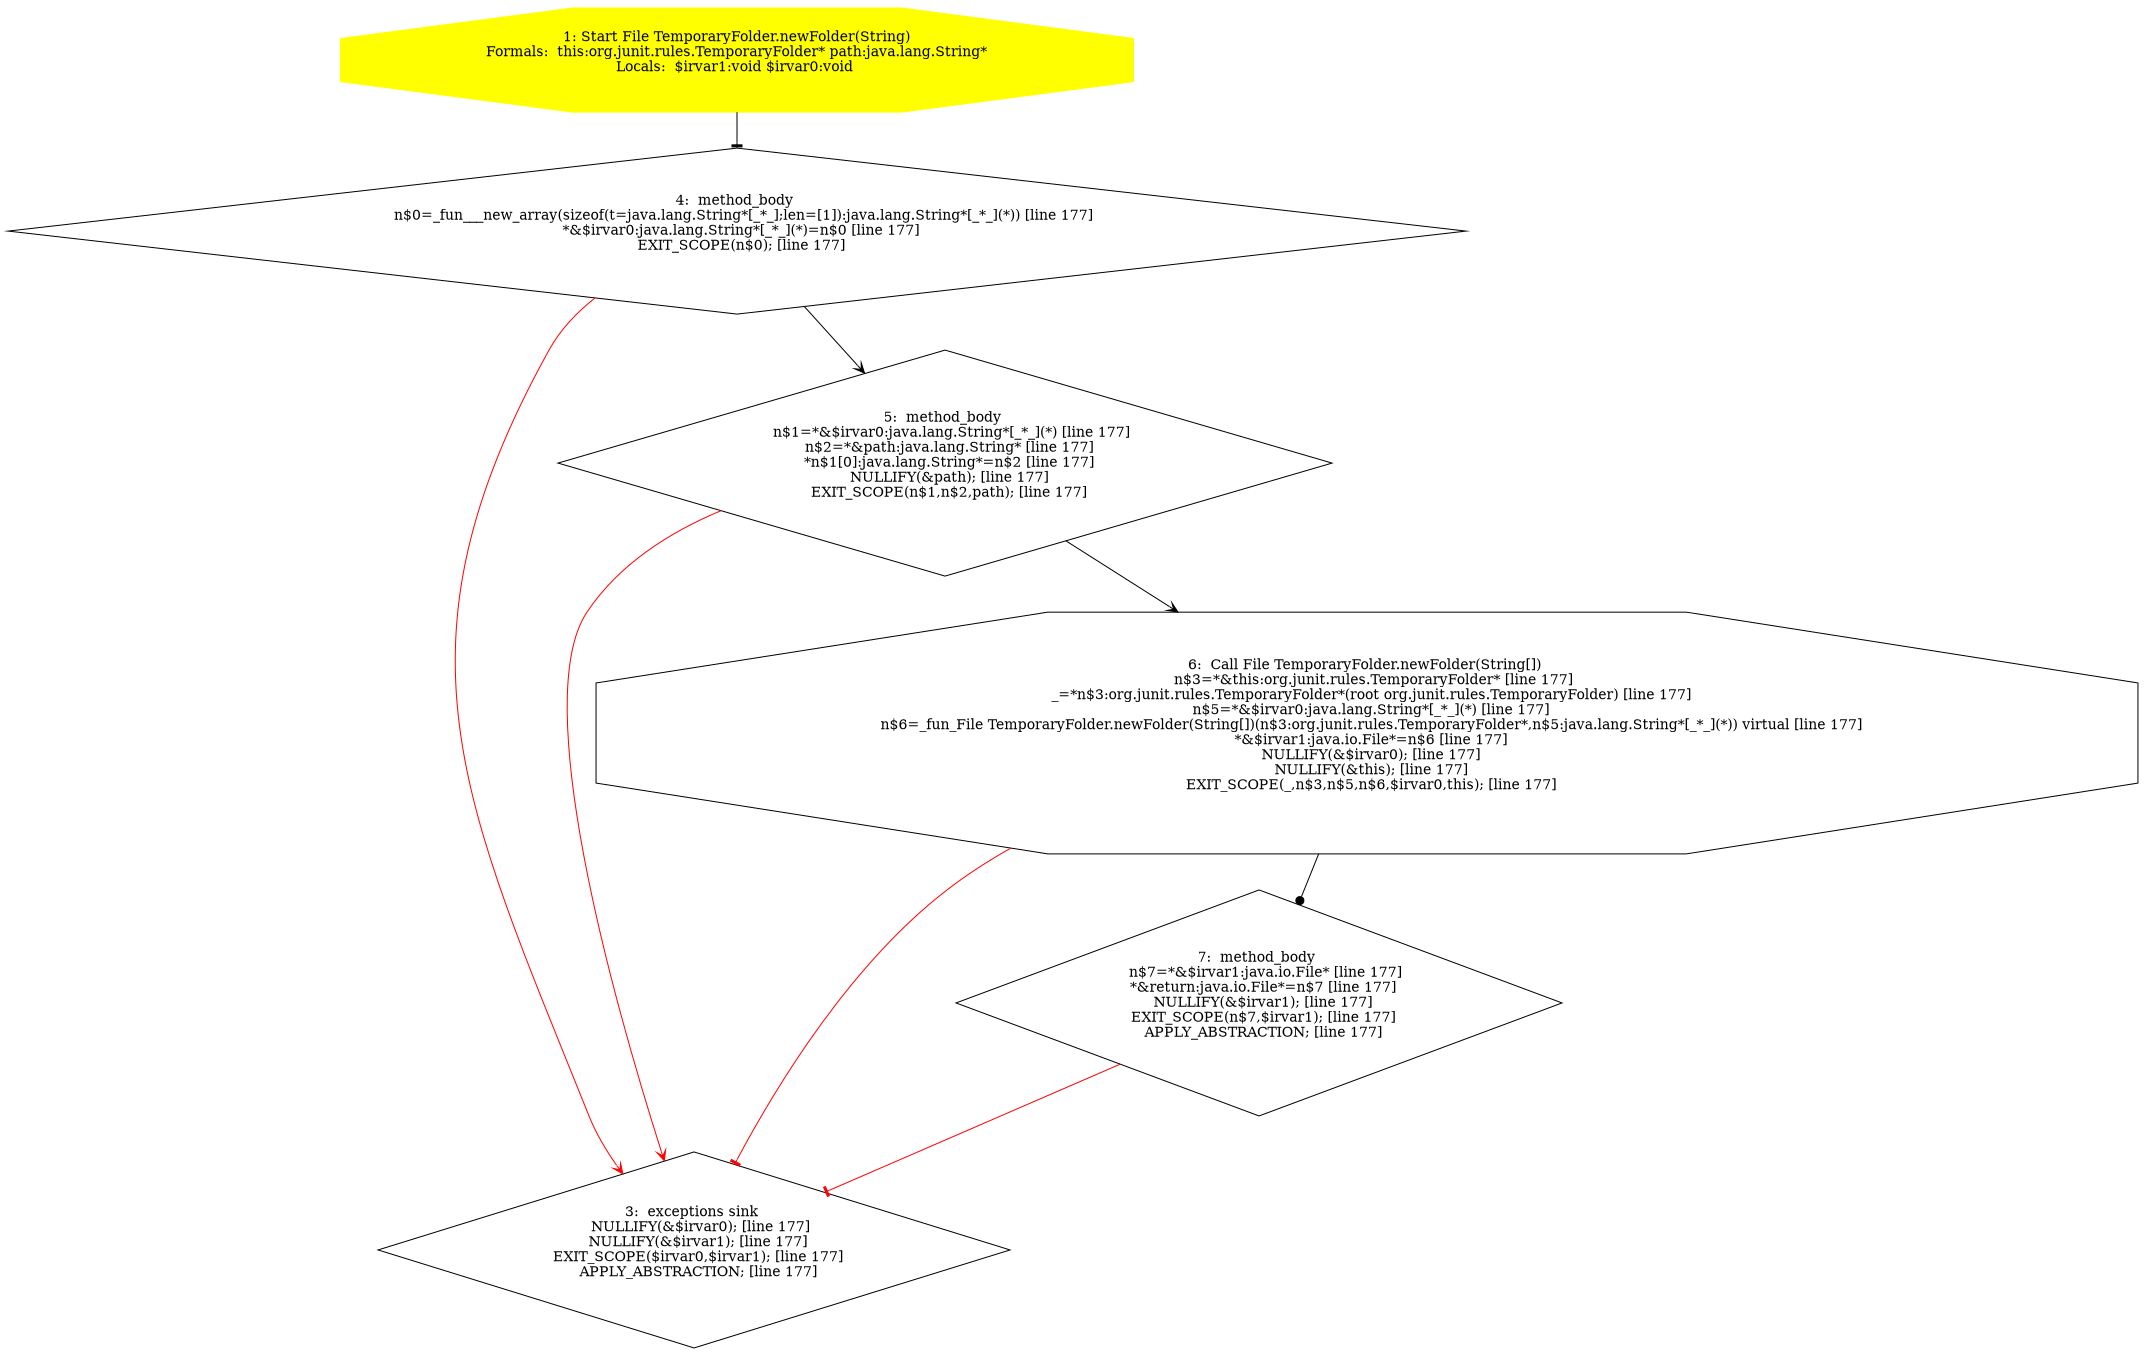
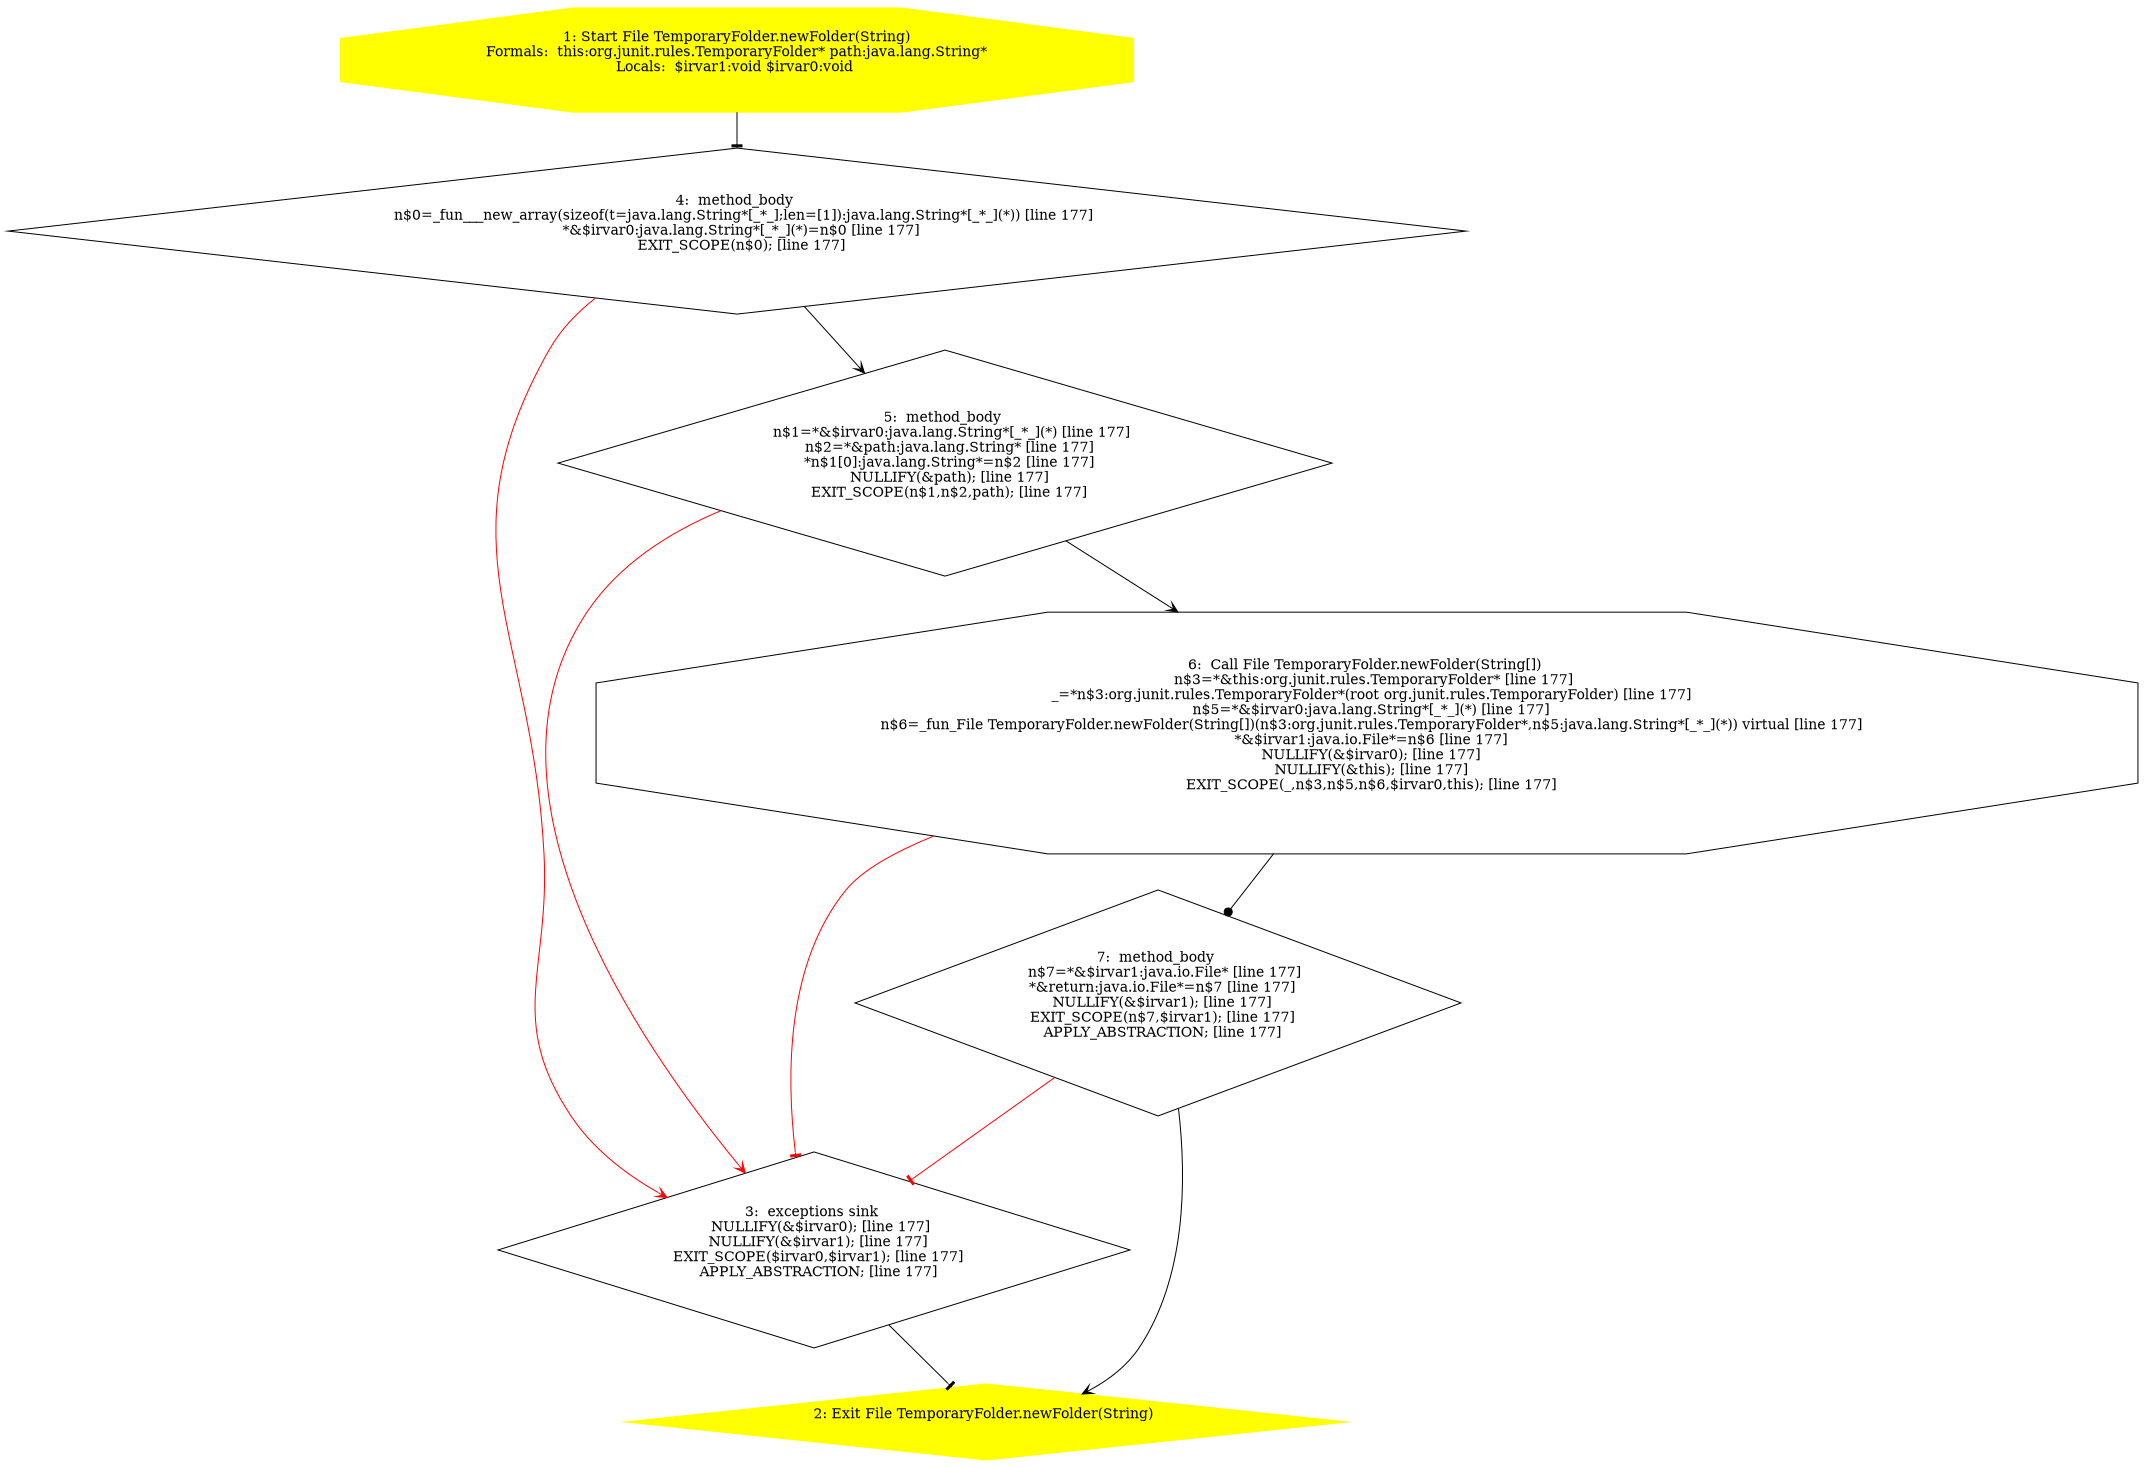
none -> (986, 1422)
